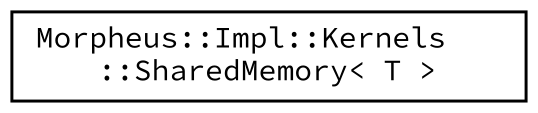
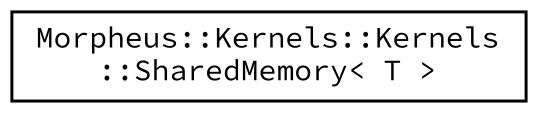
(269, 56) -> (269, 56)
